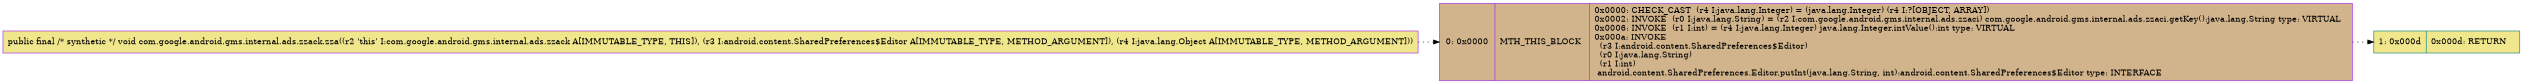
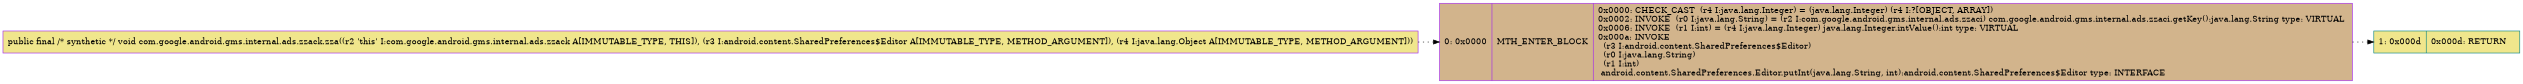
(1541, 42) -> (1543, 42)
